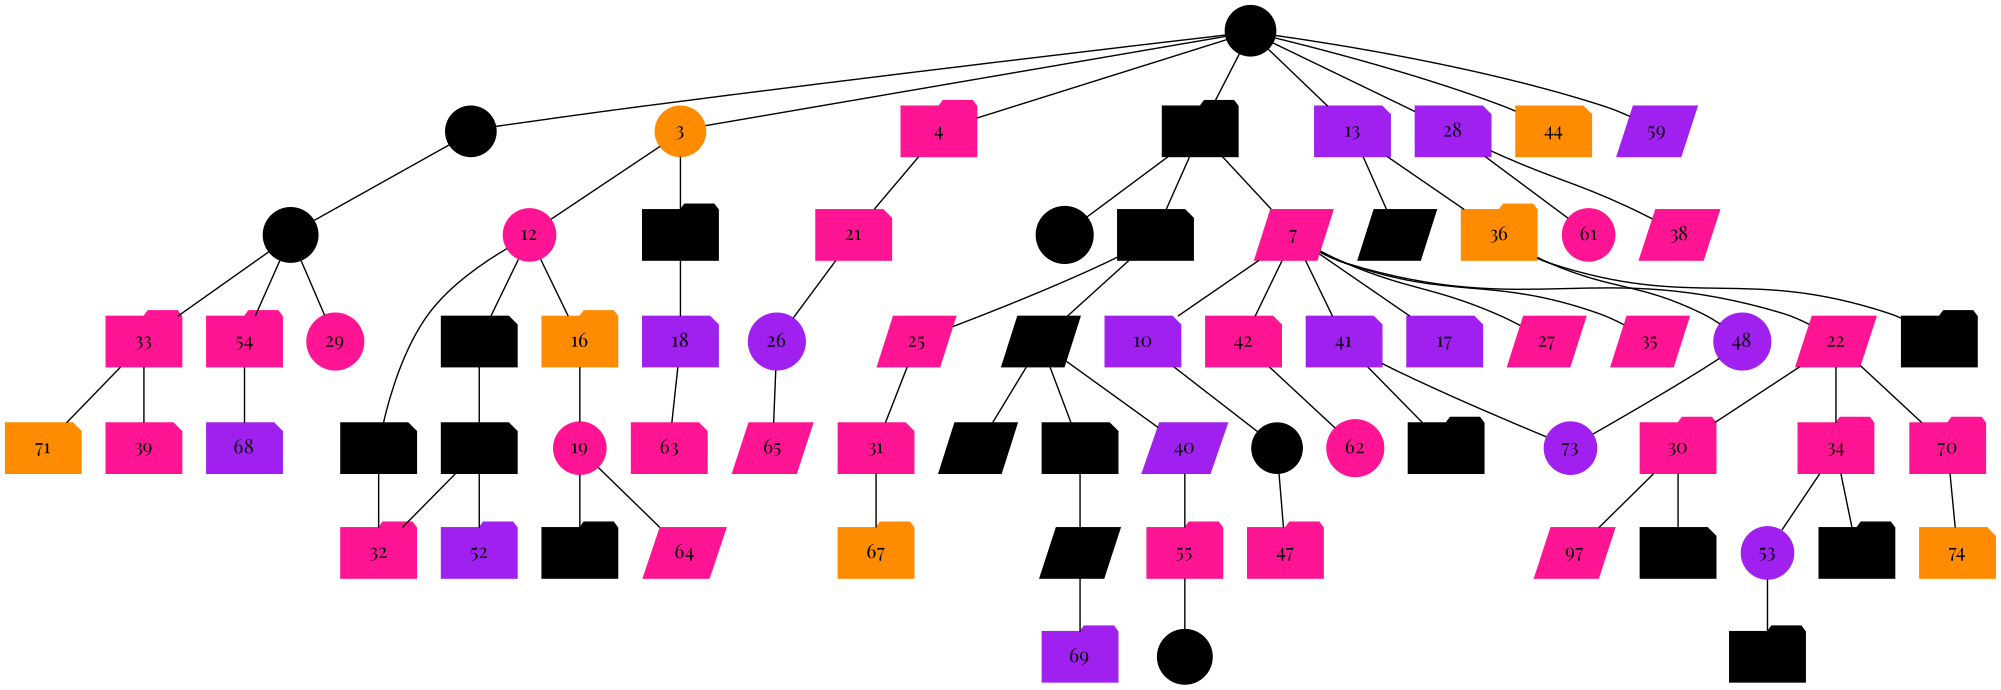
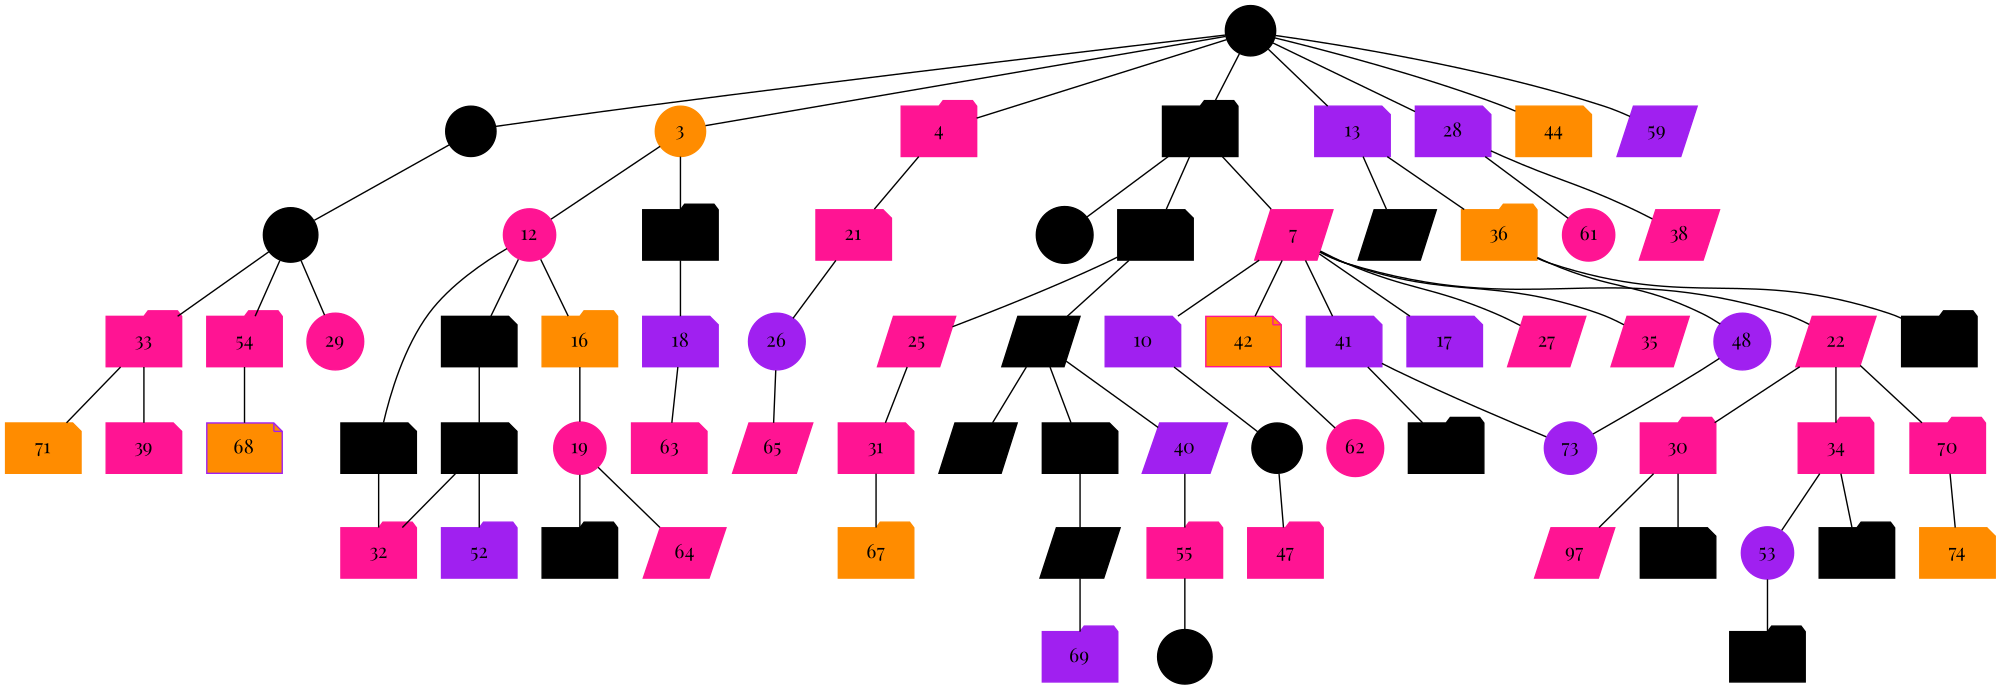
(1244, 342) -> (1244, 342)
(245, 448) -> (245, 448)
